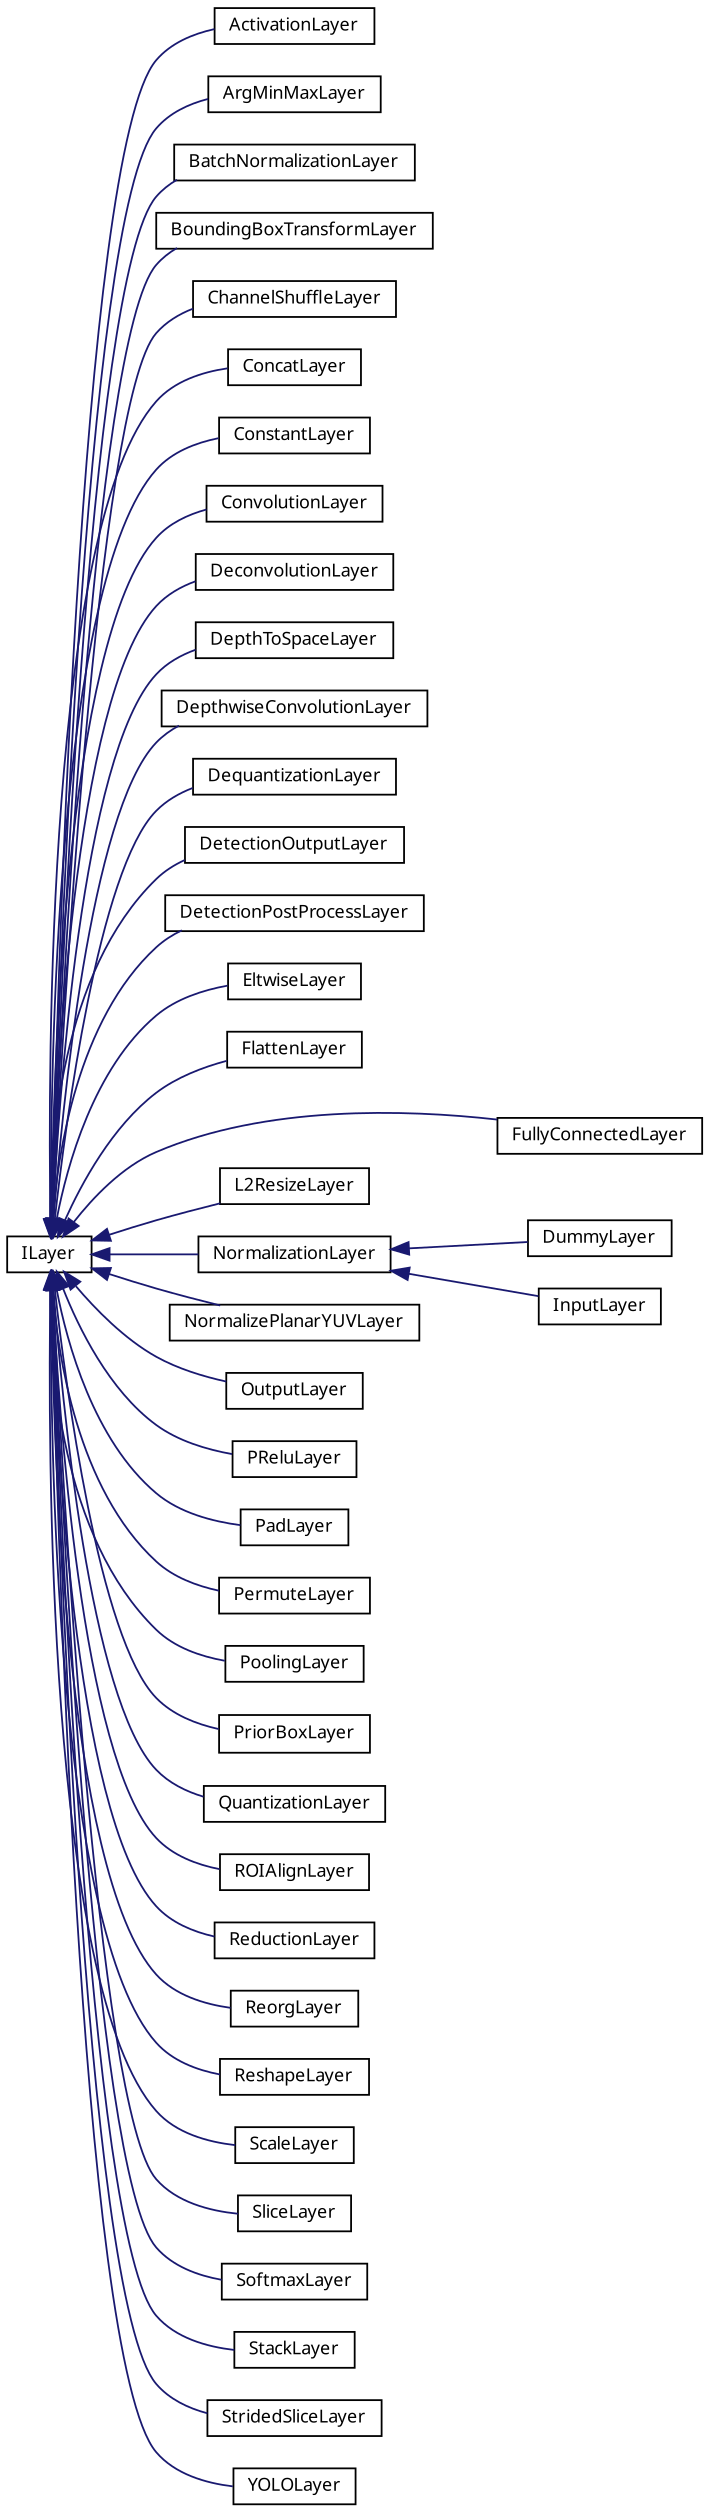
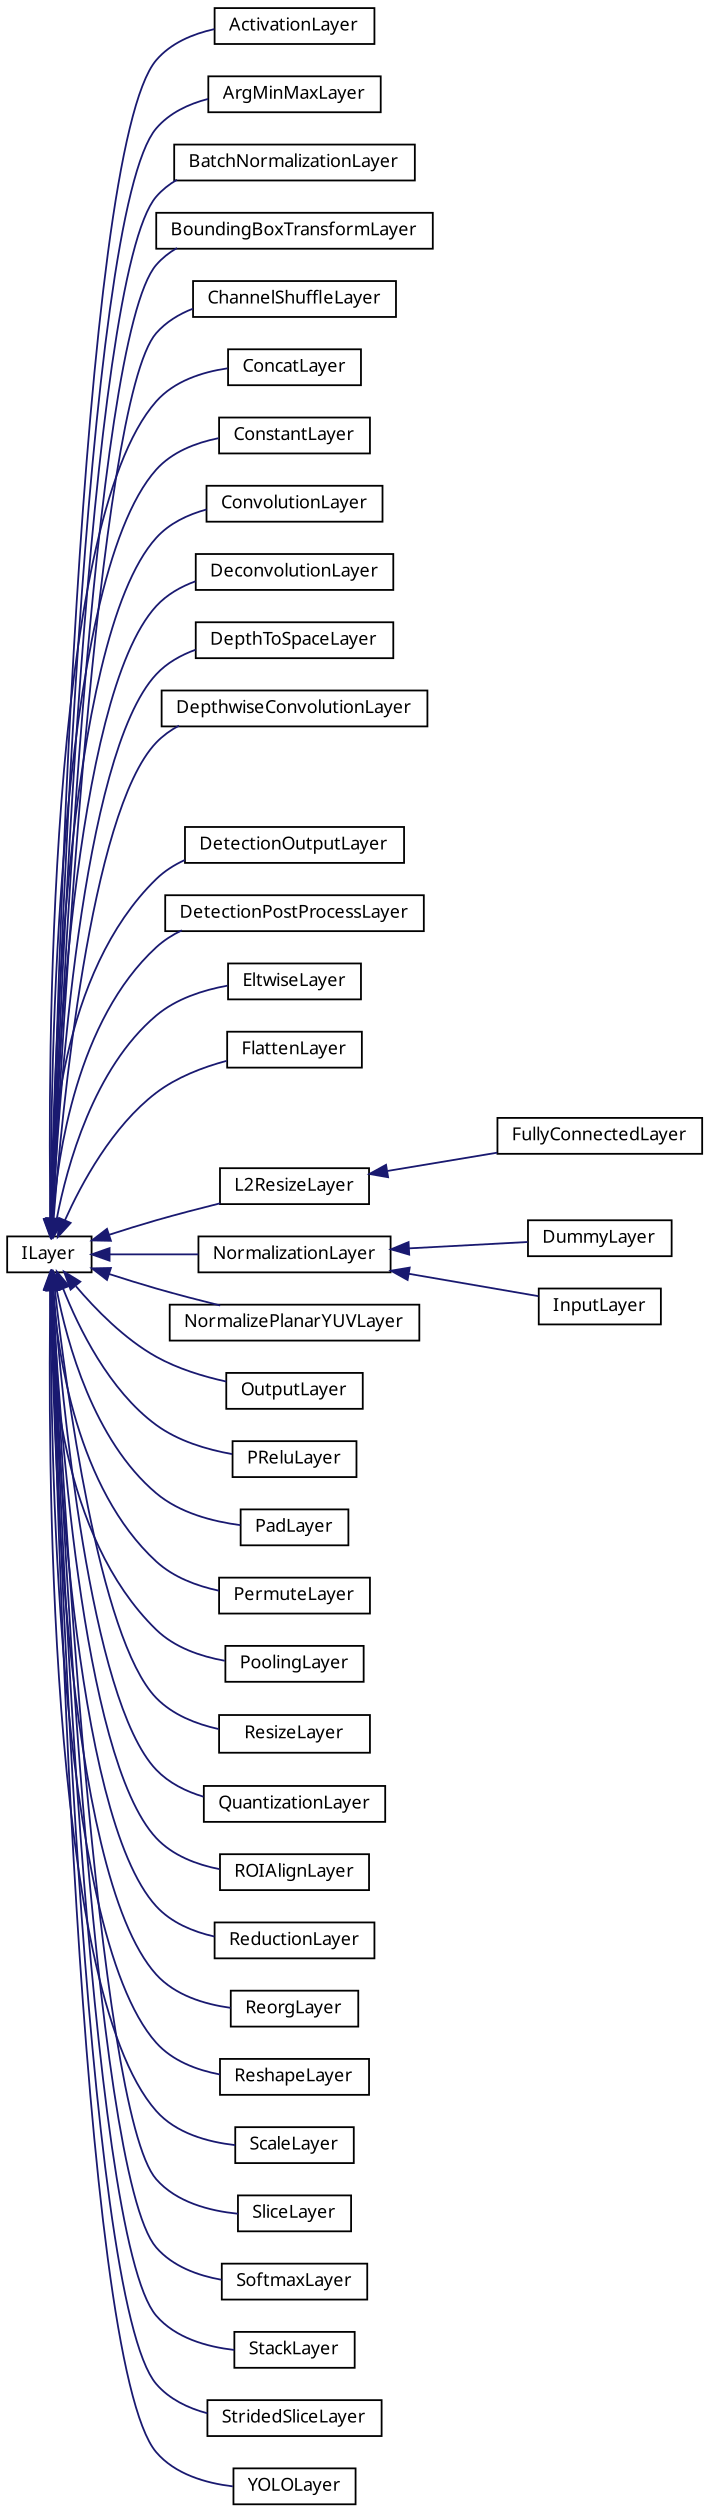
(295, 777) -> none
(270, 1121) -> (442, 1162)
(295, 1734) -> (295, 1734)
